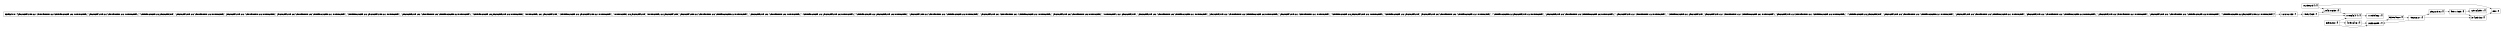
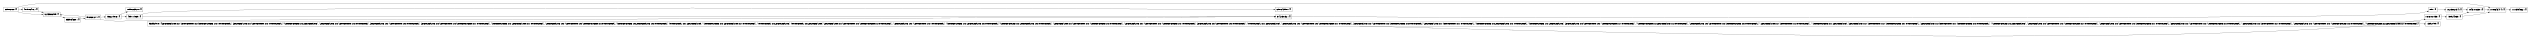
(2405, 5) -> (2441, 10)
none -> (134, 10)
none -> (2433, 24)
